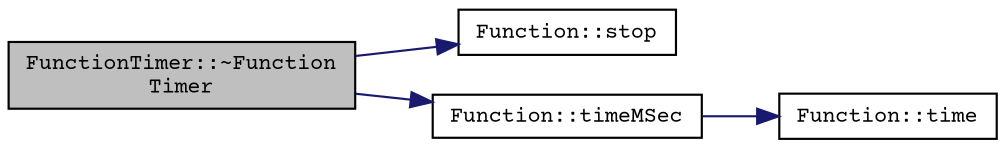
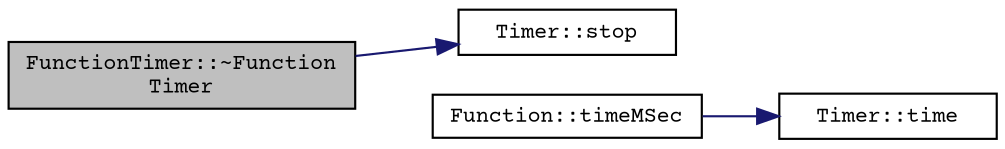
(567, 32) -> (567, 32)
(383, 97) -> none
(888, 116) -> (888, 116)
